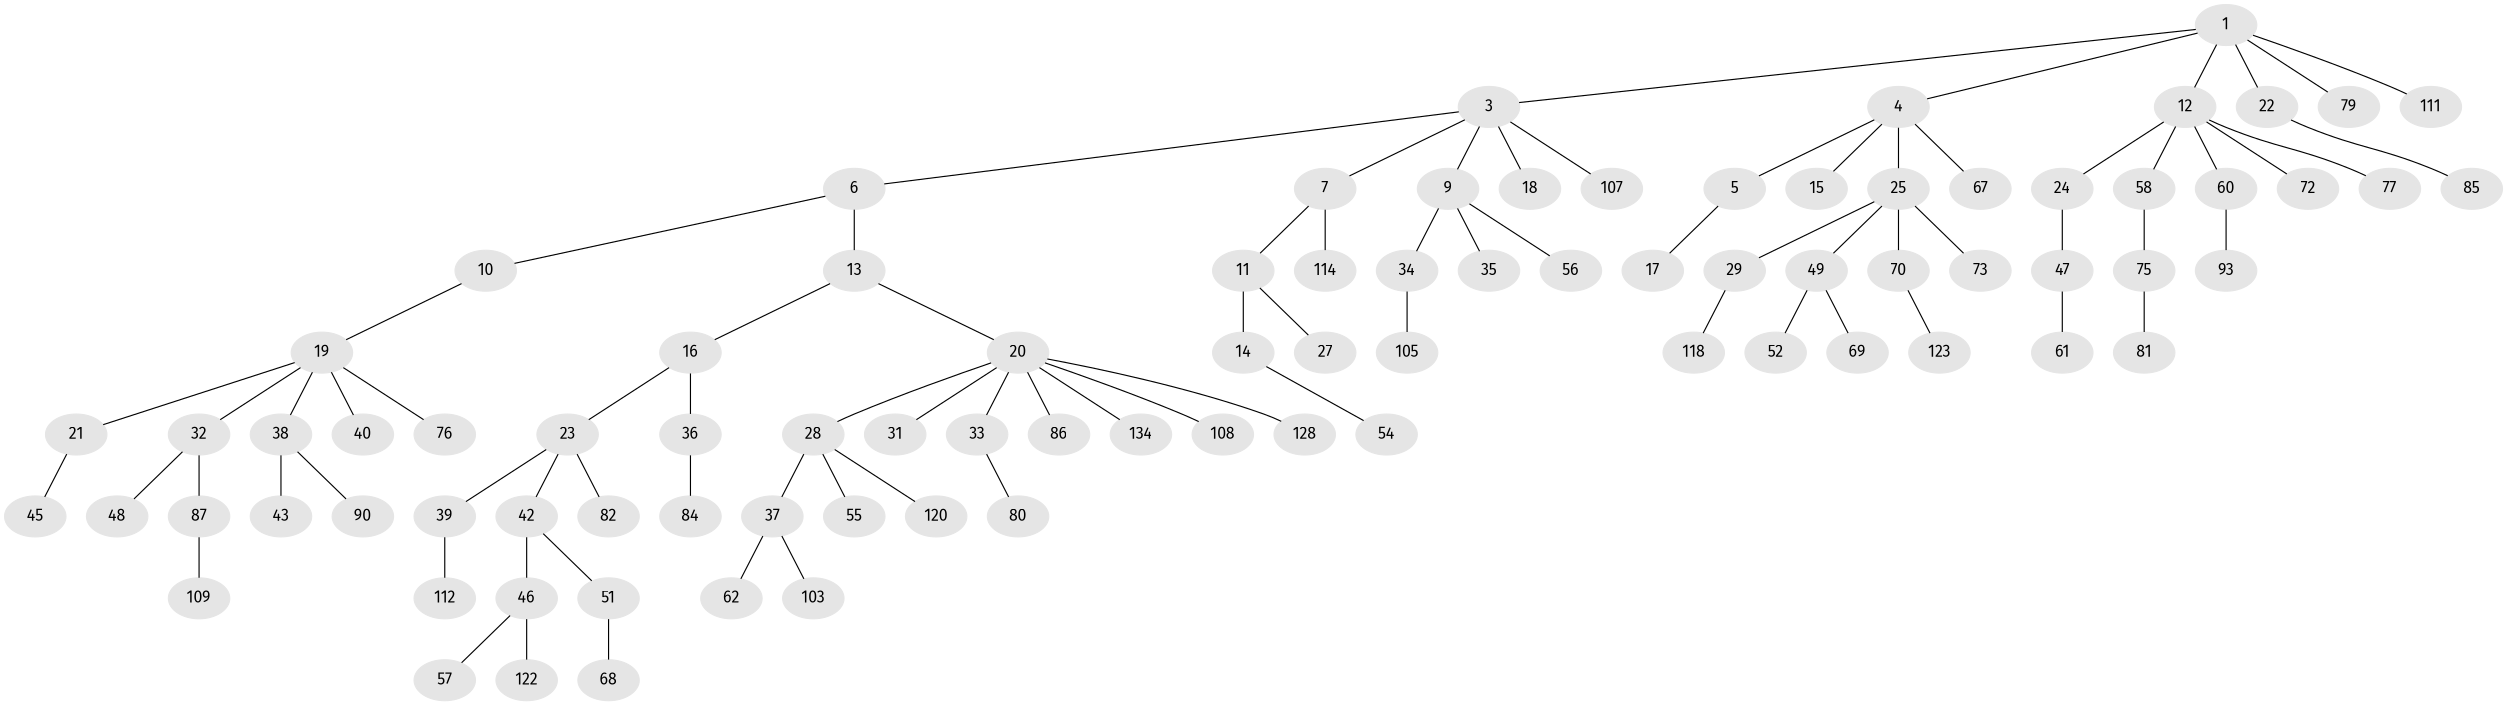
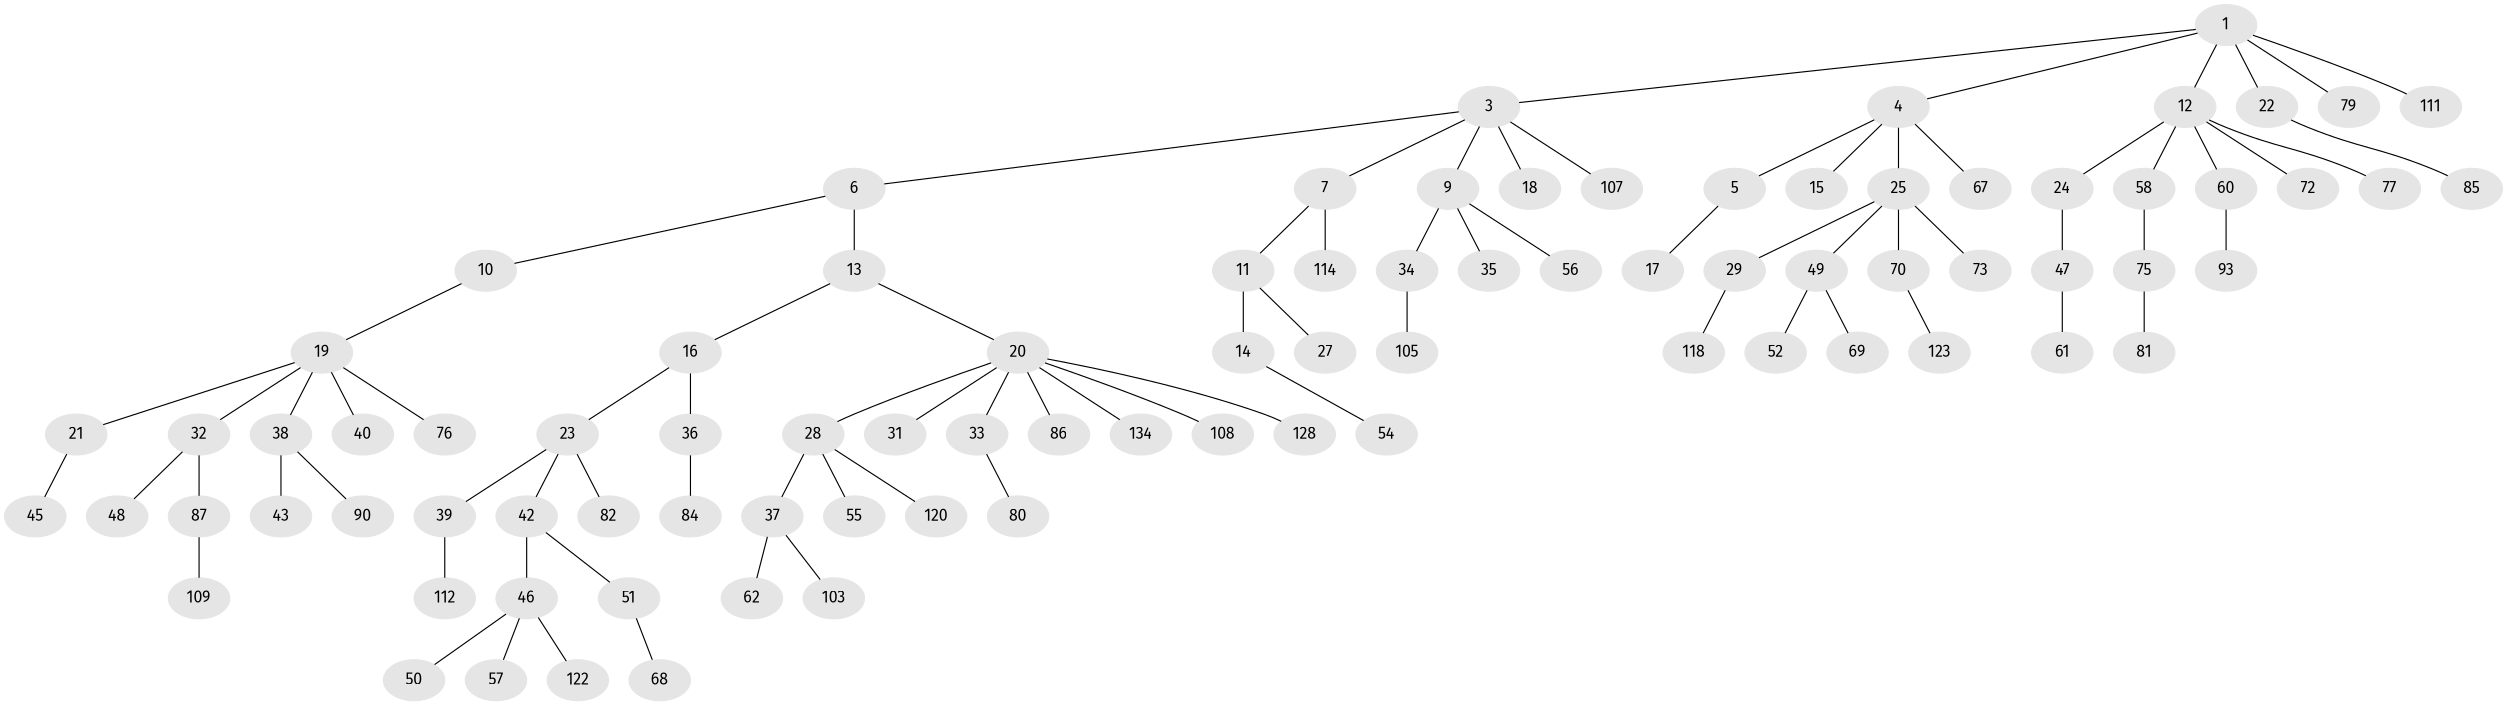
none -> (414, 680)
